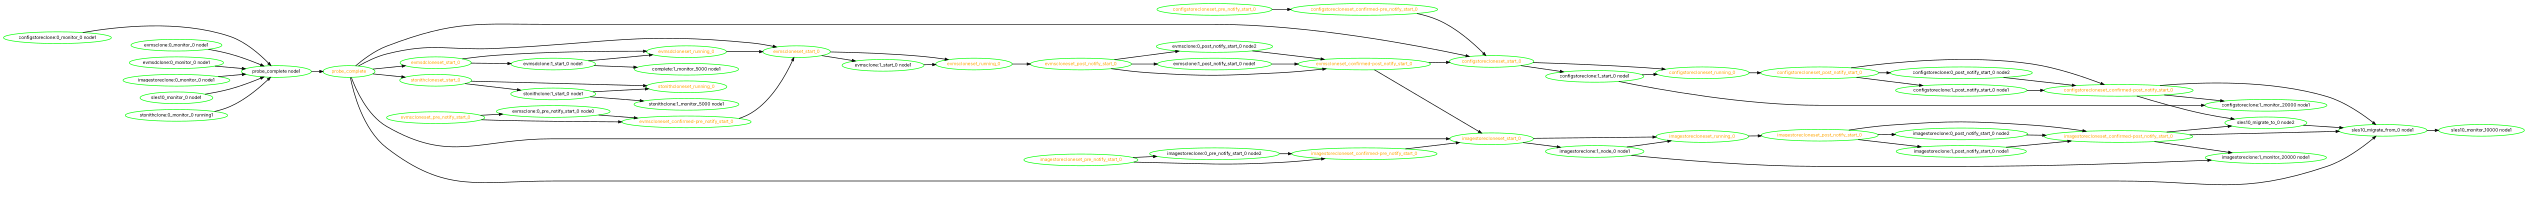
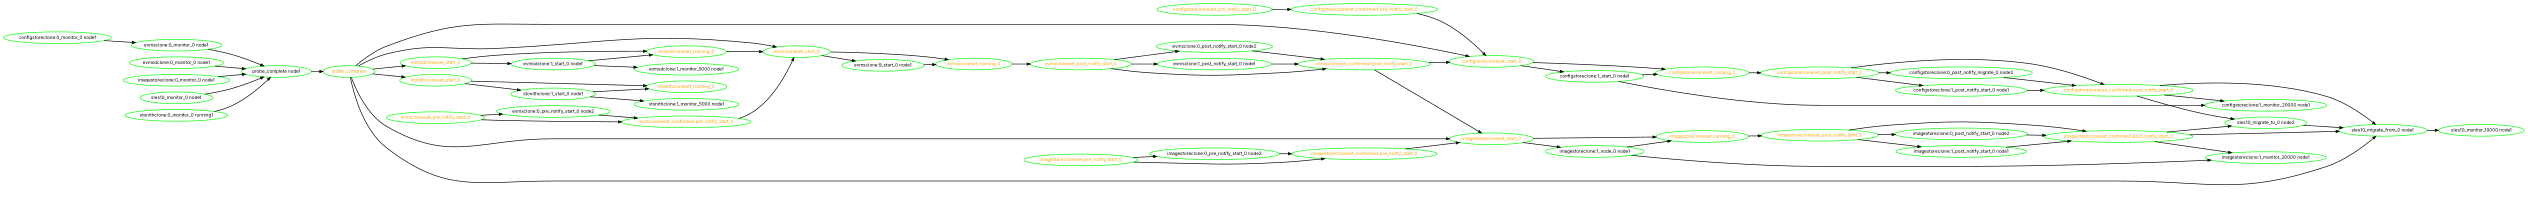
(180, 27) -> (118, 42)
(883, 65) -> (883, 65)
(686, 69) -> (686, 69)
(1961, 73) -> (1961, 73)
(553, 111) -> (553, 111)
